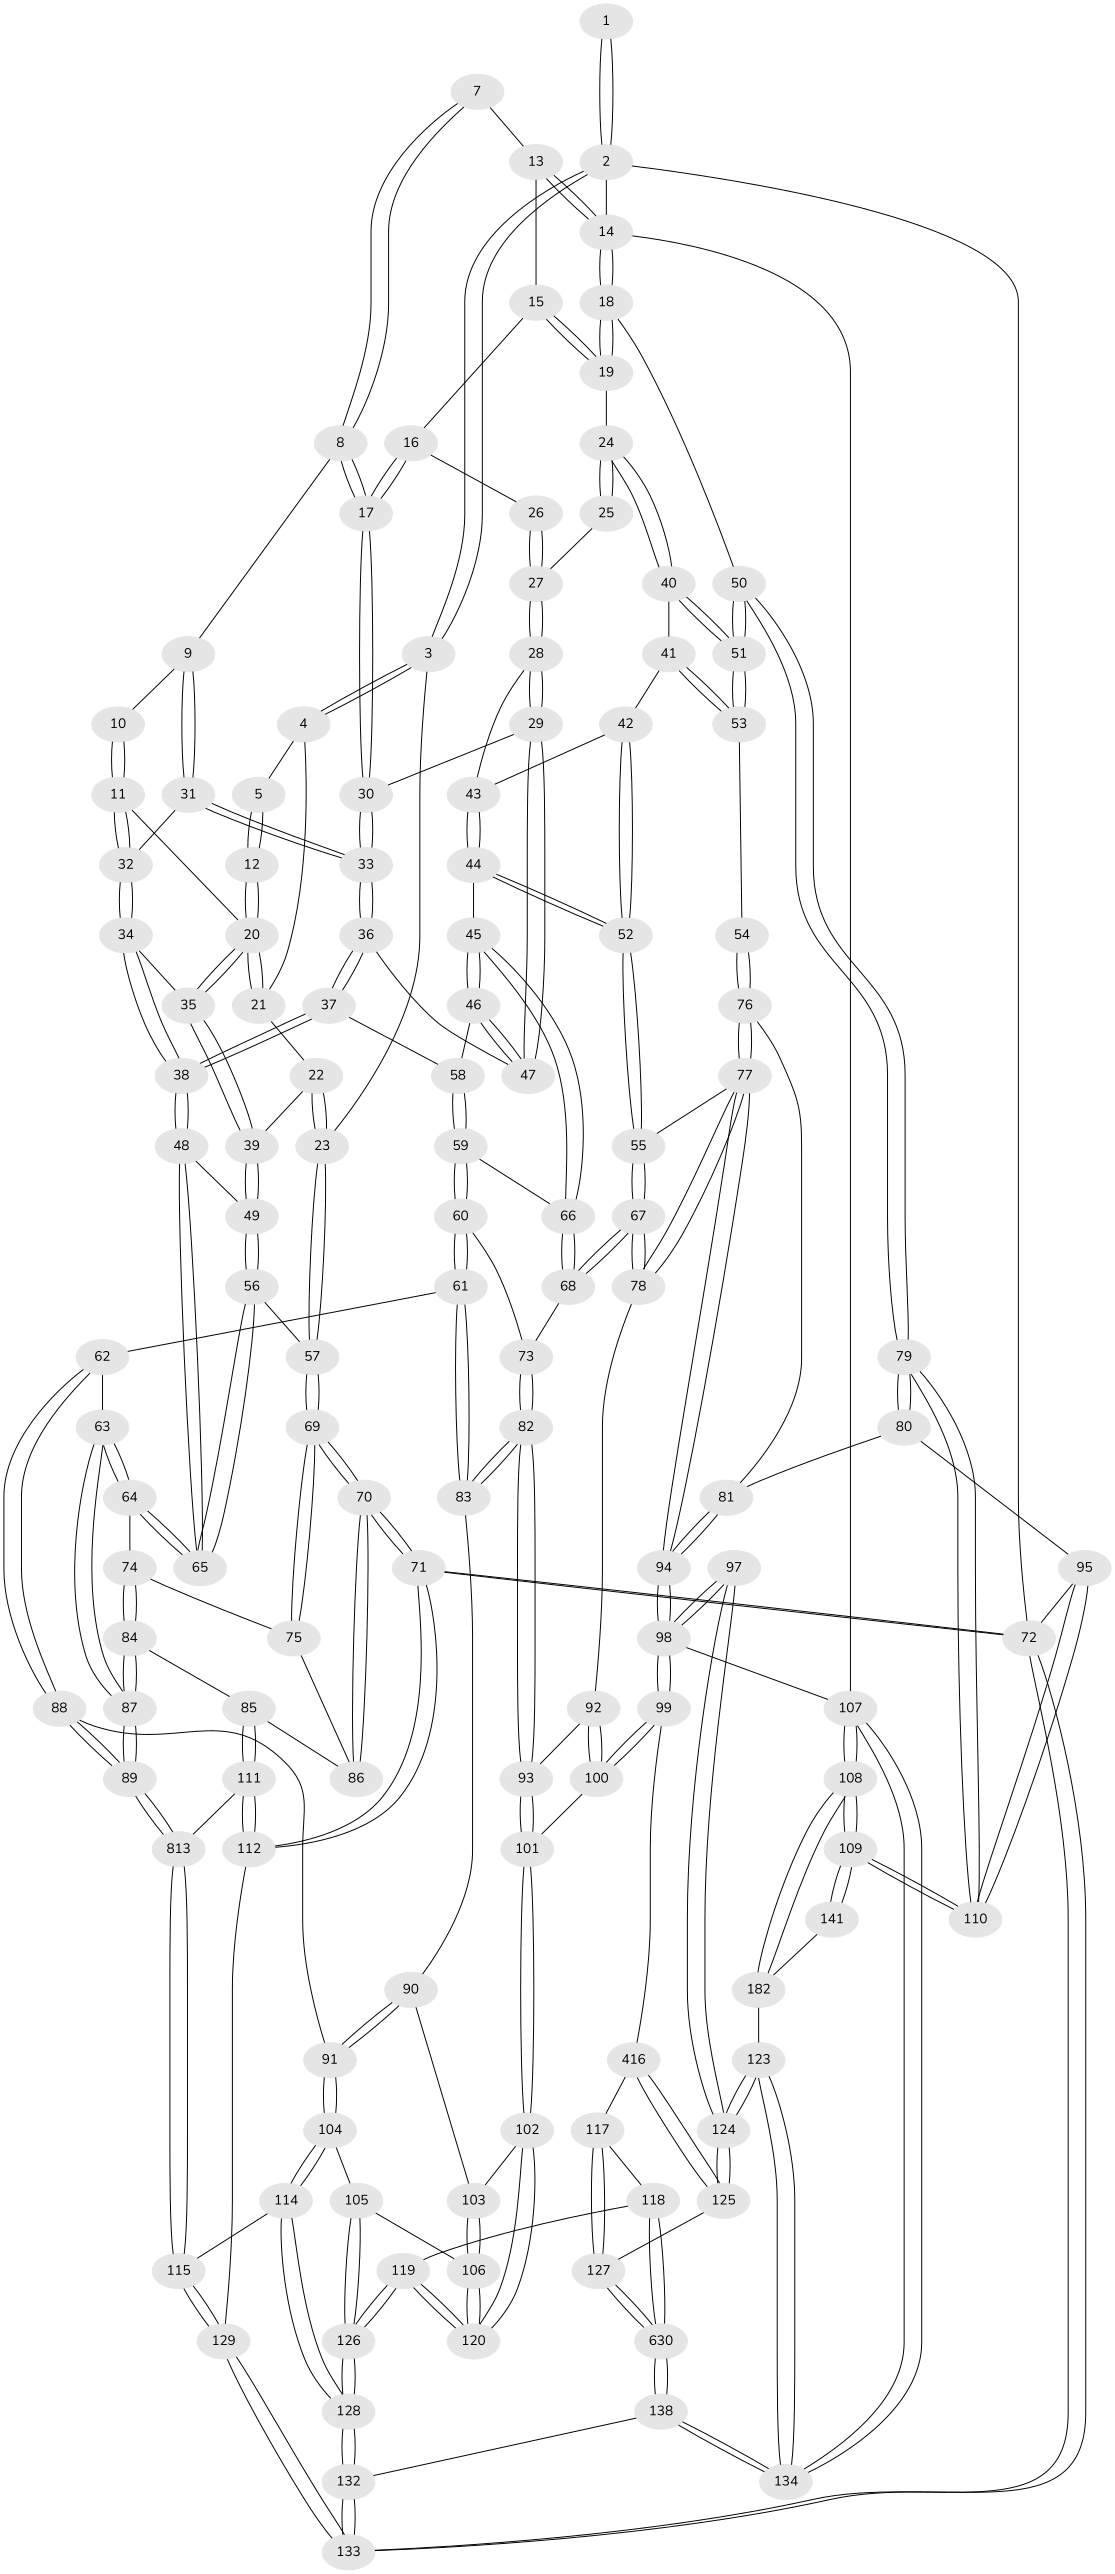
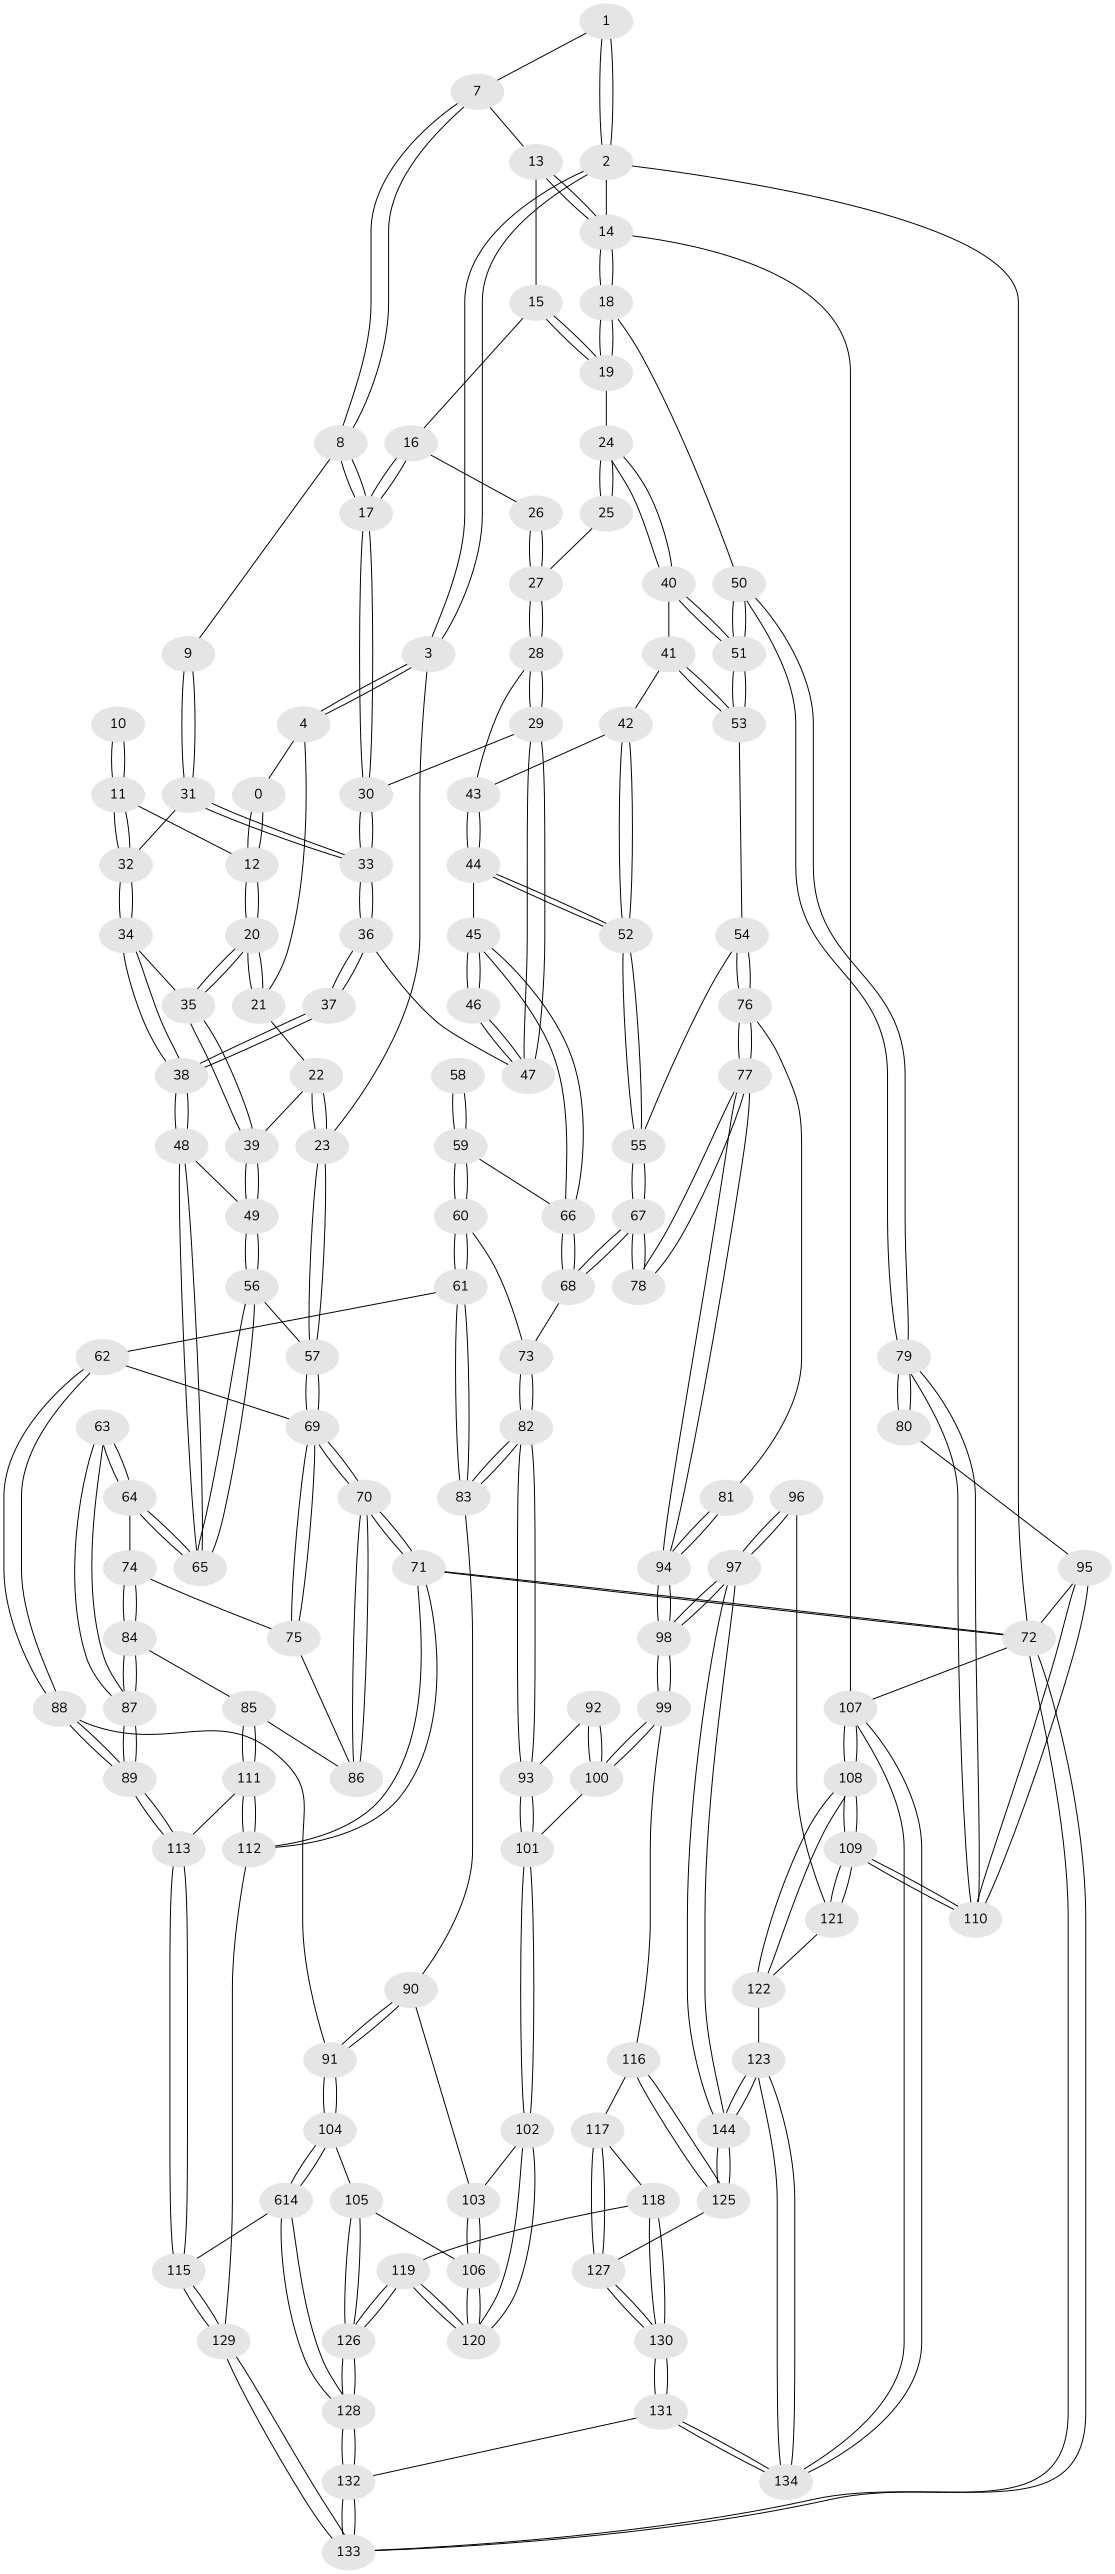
none -> (542, 57)
(153, 689) -> none
(259, 795) -> (259, 795)
(185, 865) -> (185, 830)
(467, 1035) -> none
(398, 1043) -> none
(692, 1111) -> (685, 1039)
(103, 1392) -> (207, 1392)
(813, 1460) -> none
(602, 1496) -> none
none -> (797, 1498)
(757, 1674) -> (940, 1674)
(179, 1849) -> (179, 1849)
(832, 1920) -> (832, 1920)
(759, 1990) -> (759, 1990)
(634, 2060) -> (634, 2060)
(724, 2130) -> (724, 2130)
(286, 2201) -> (286, 2201)
(661, 2341) -> (661, 2341)
(661, 2412) -> (661, 2412)
